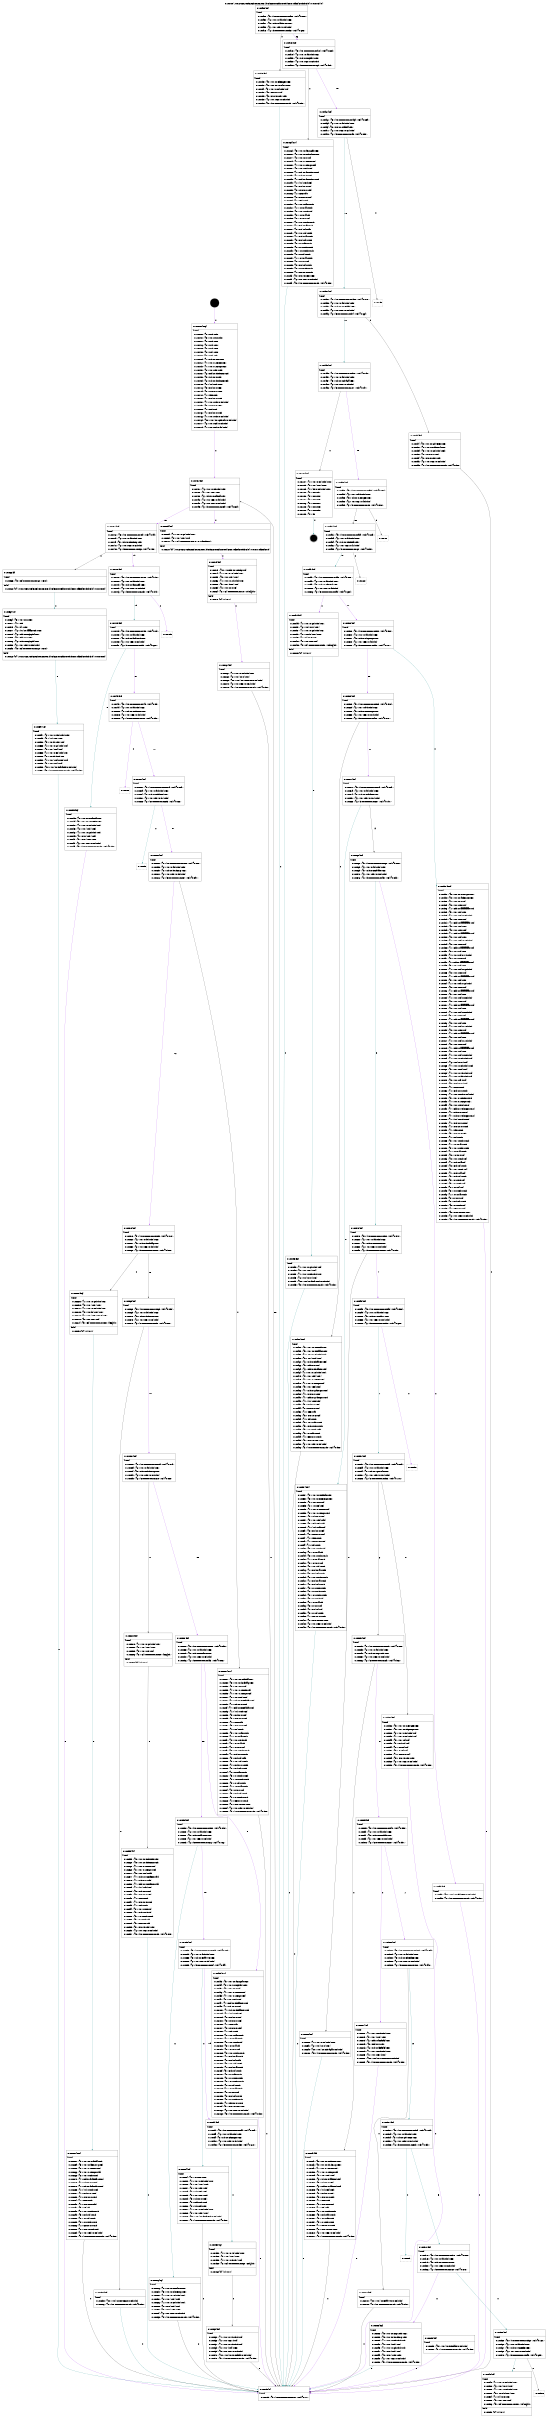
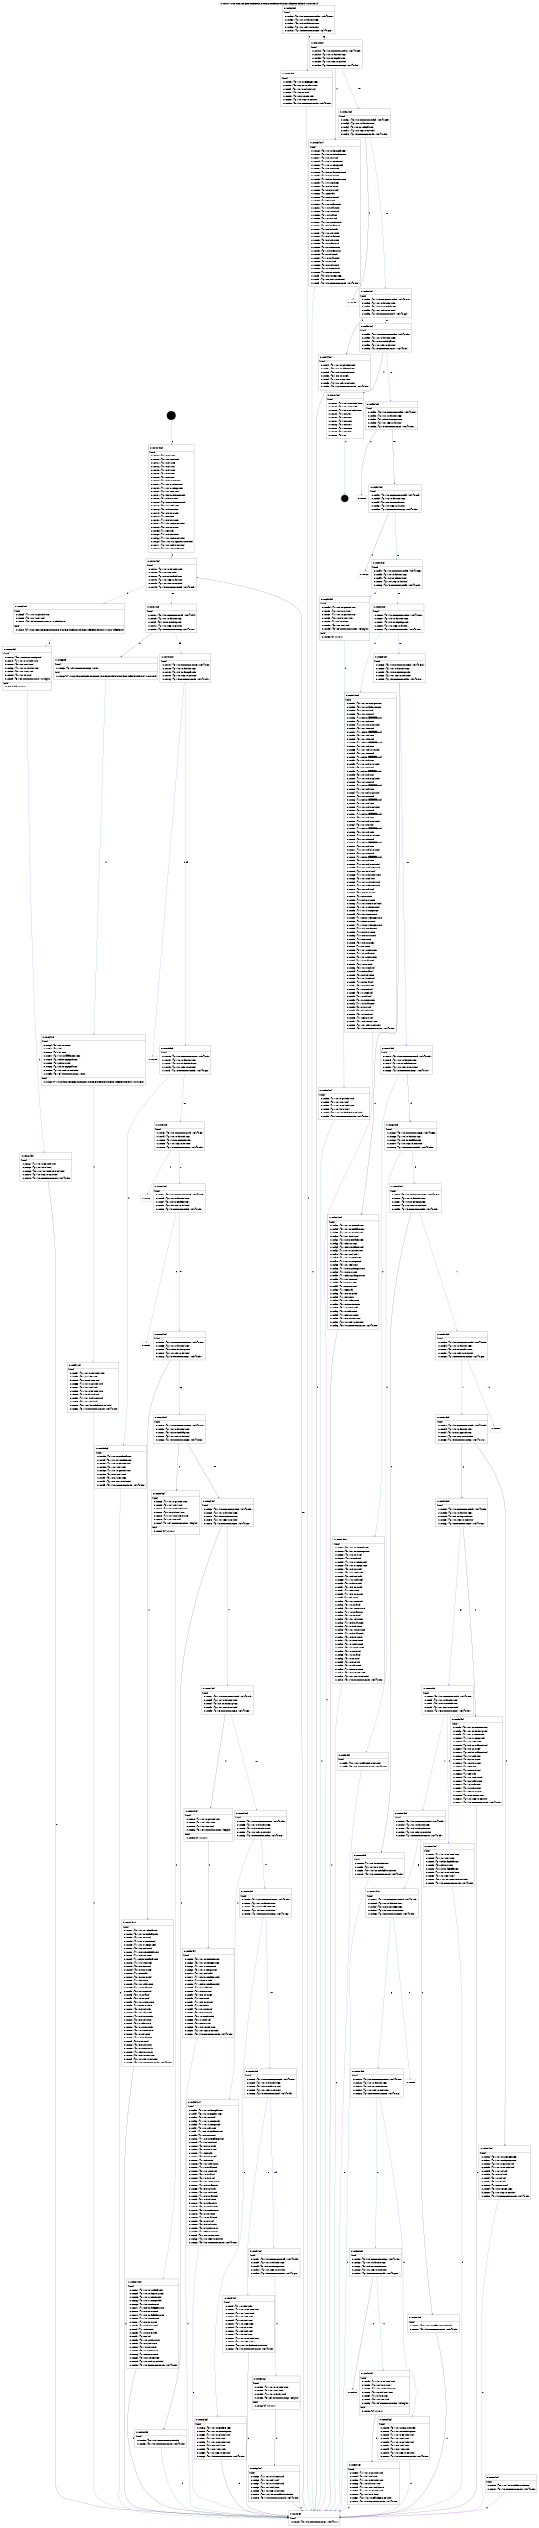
none -> (373, 2483)
